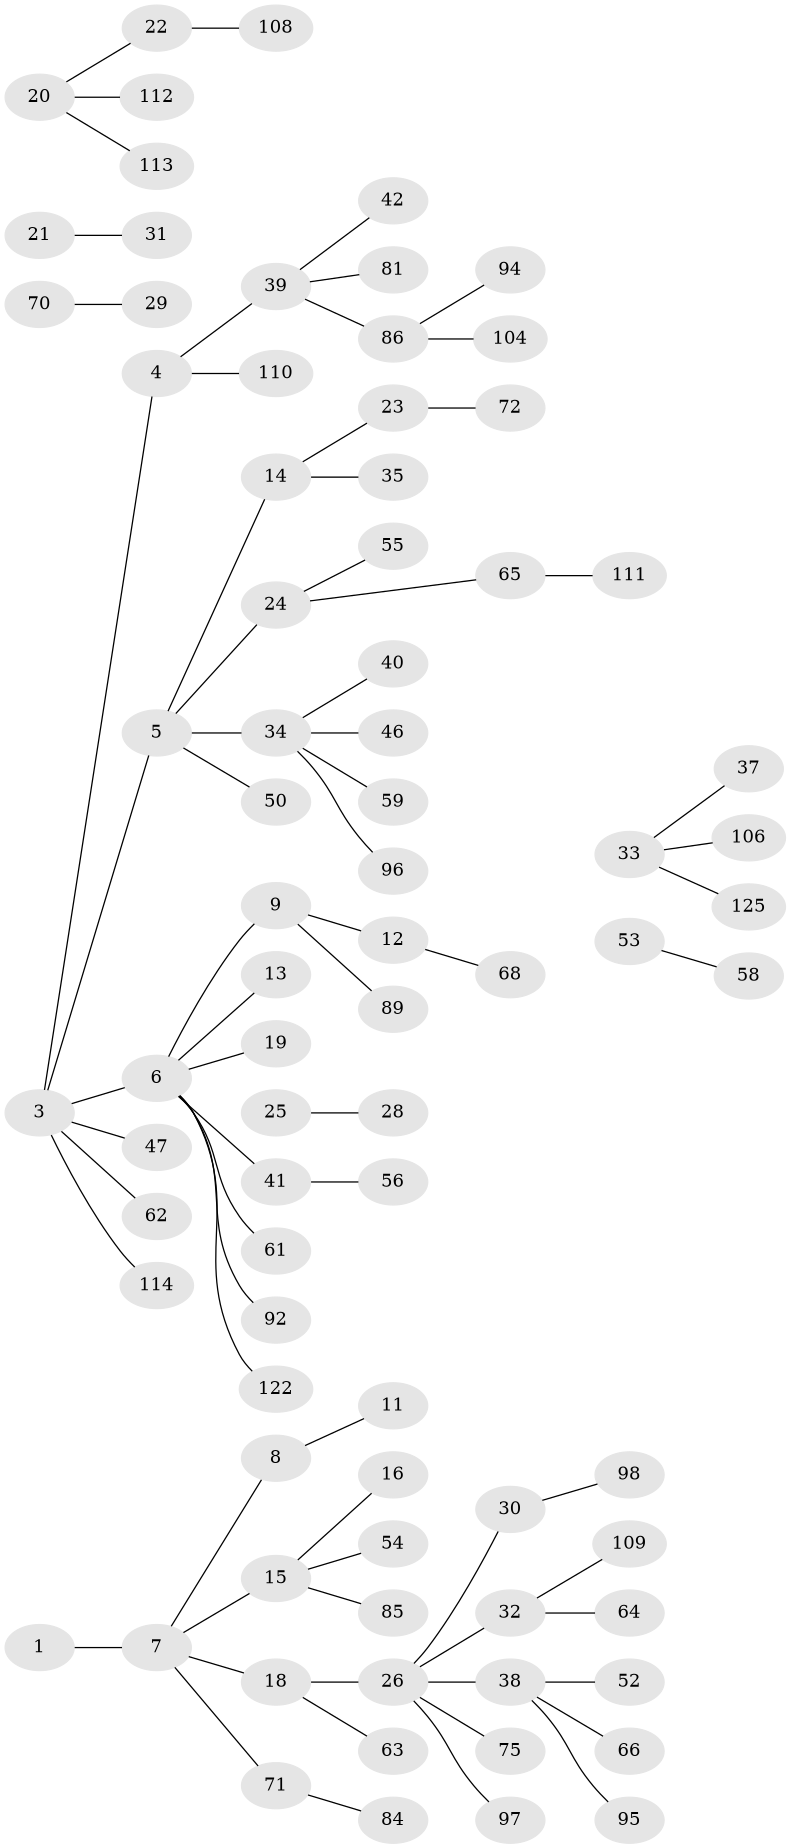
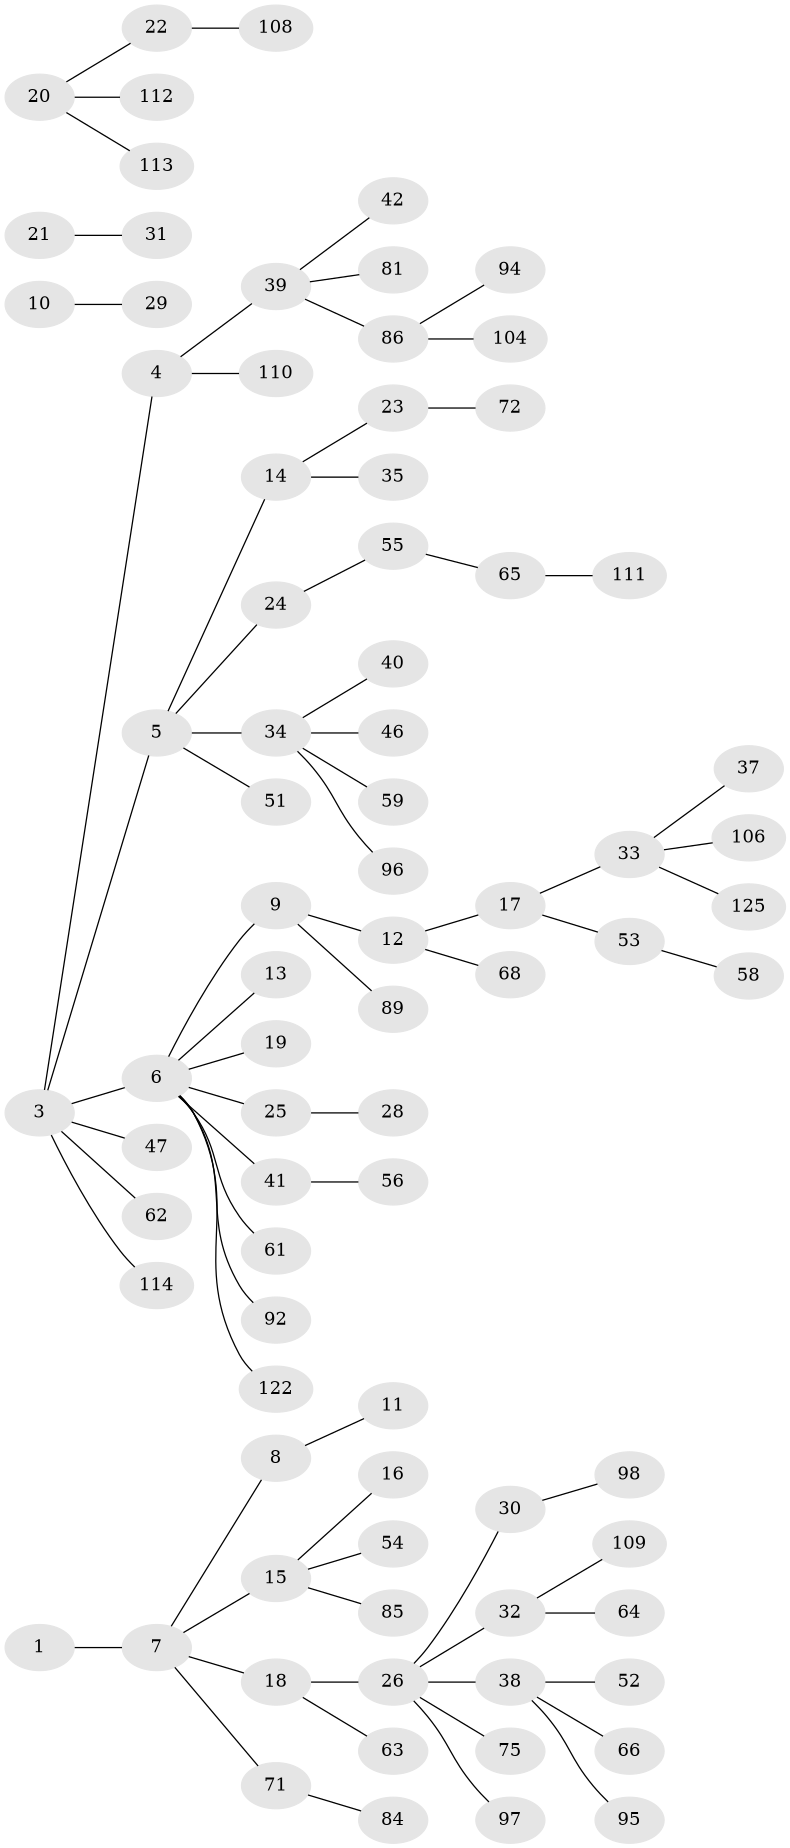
(40, 304) -> (40, 304)
(393, 590) -> (452, 561)
(276, 802) -> (276, 802)
none -> (510, 906)
none -> (216, 1096)
